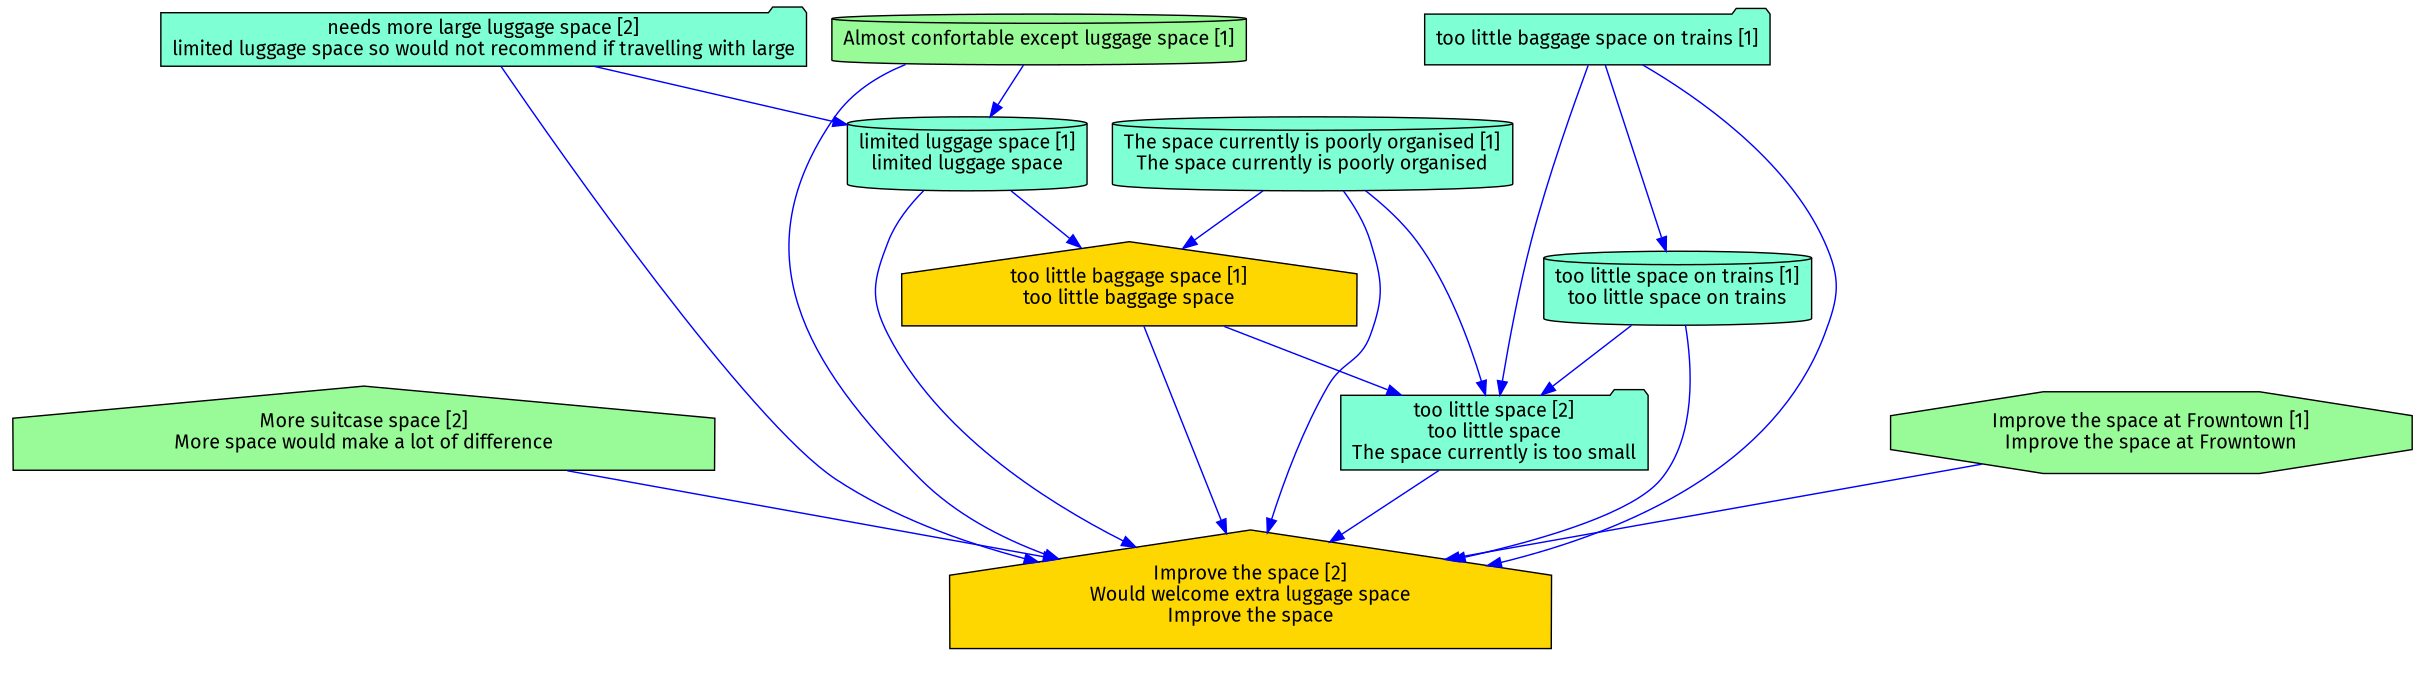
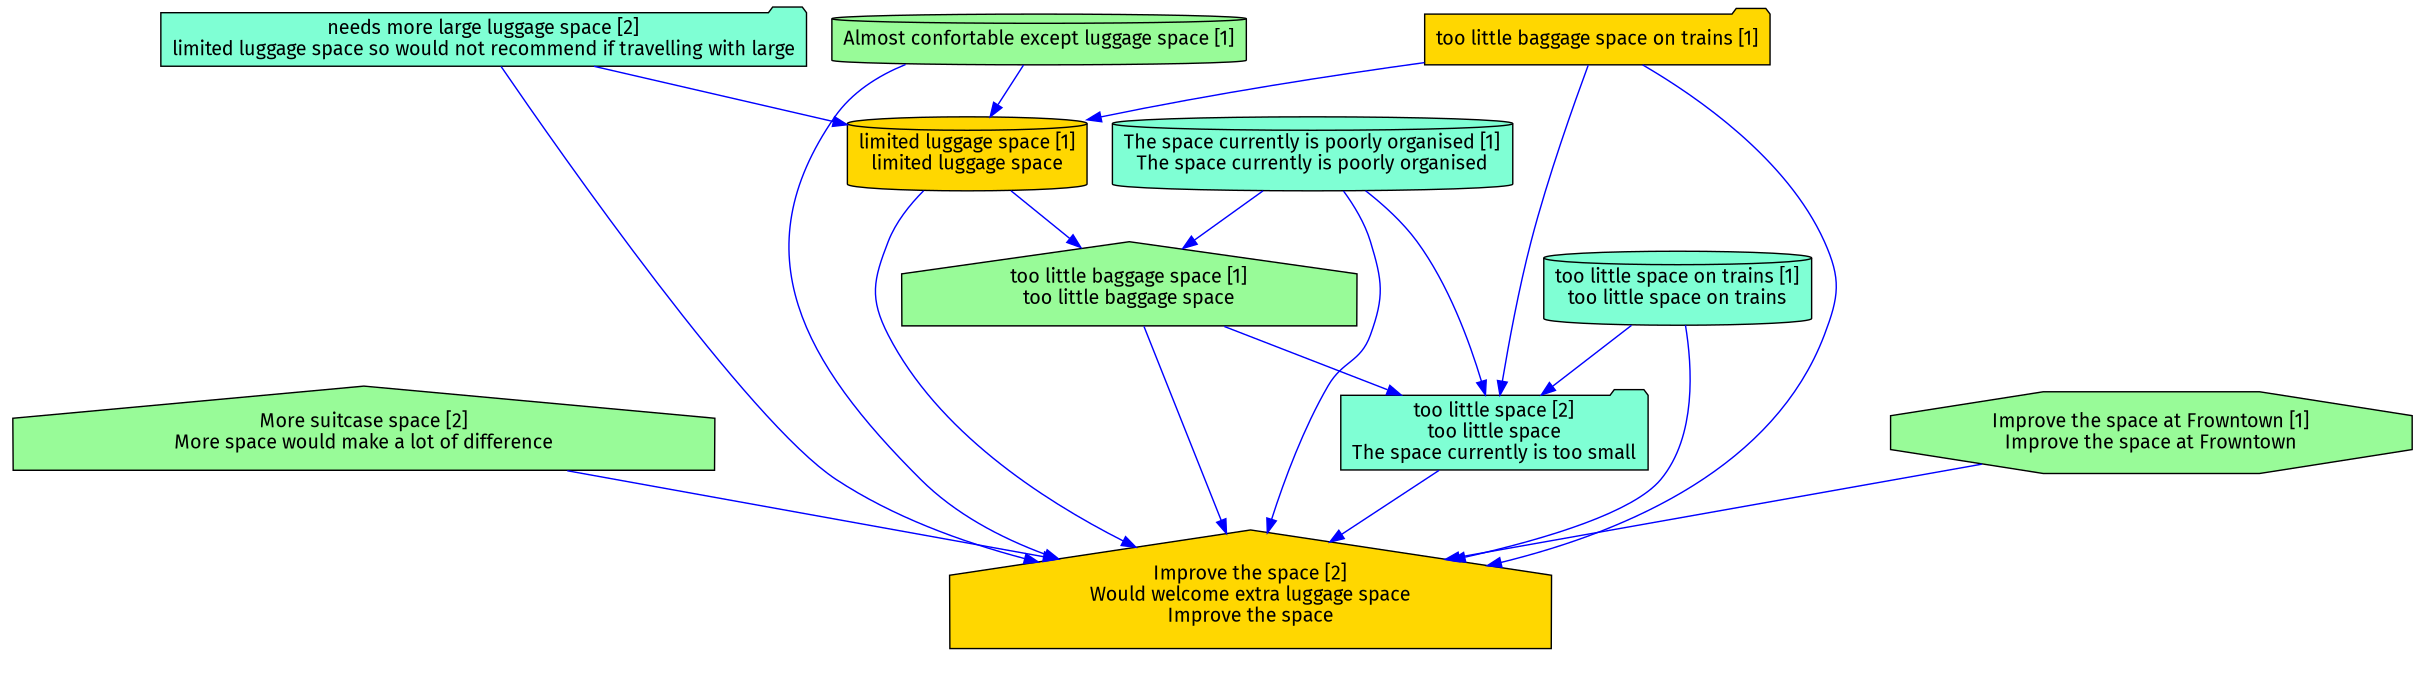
(1597, 39) -> (1597, 39)
(1633, 151) -> (1262, 87)
(967, 154) -> (967, 154)
(1129, 288) -> (1129, 288)
